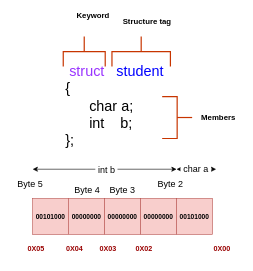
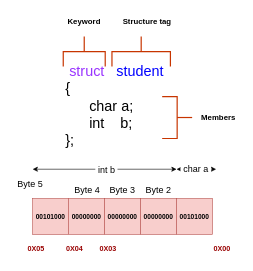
(93, 15) -> (84, 21)
(171, 183) -> (159, 189)
(144, 249) -> none
